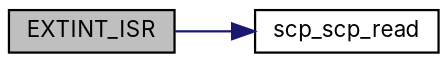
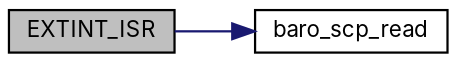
(347, 31) -> (351, 31)
